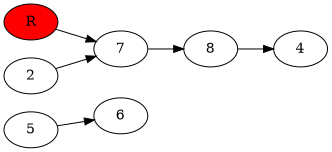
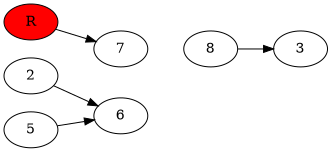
(161, 49) -> none
(301, 49) -> (301, 49)
(71, 64) -> (71, 94)
